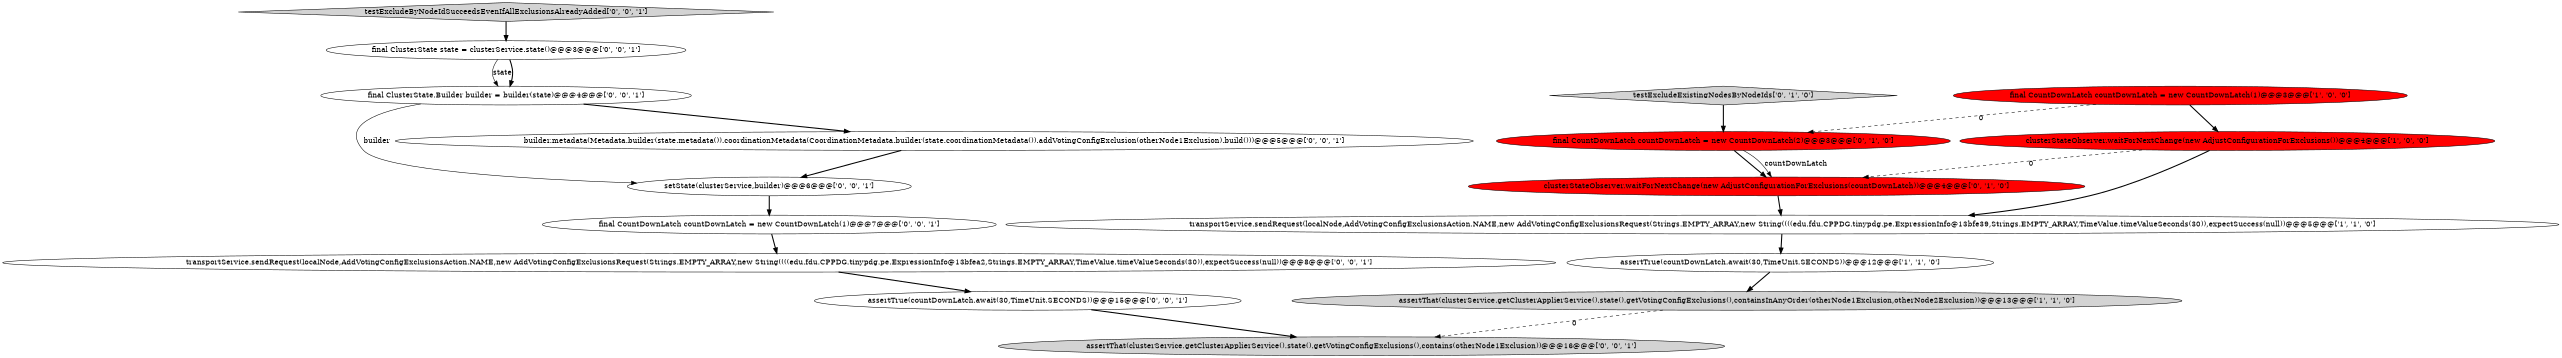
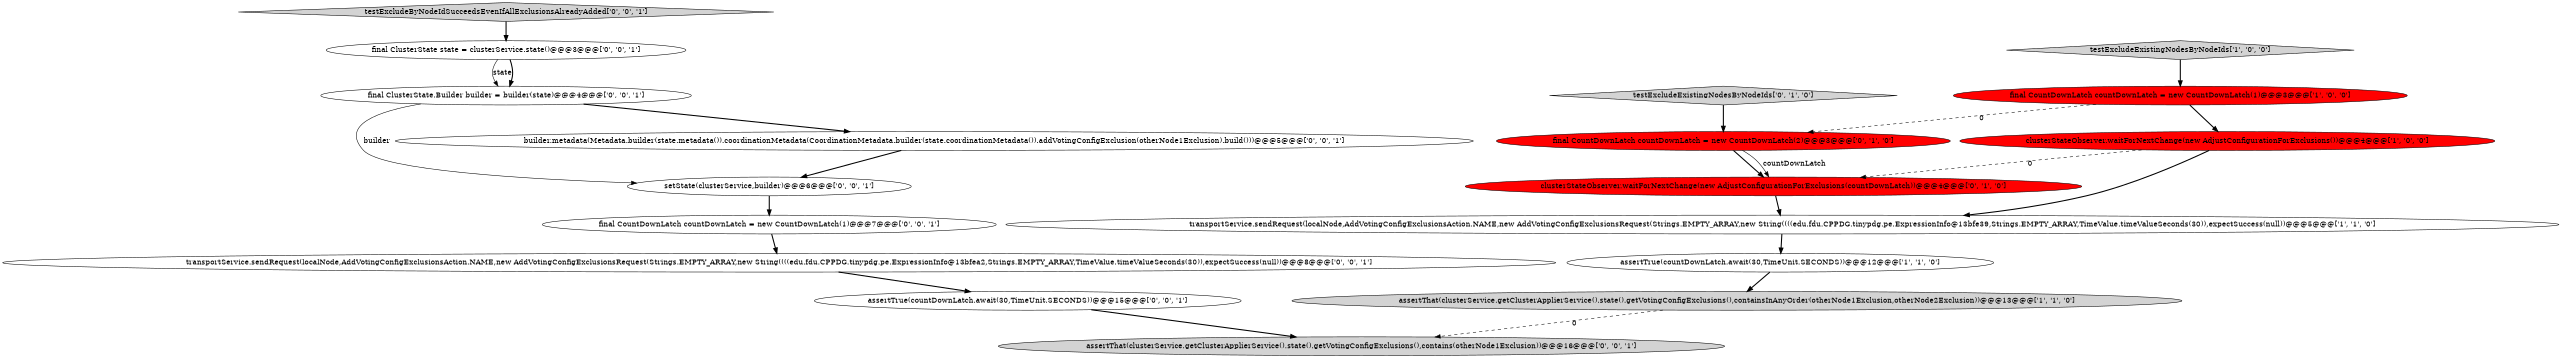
none -> (2180, 50)
